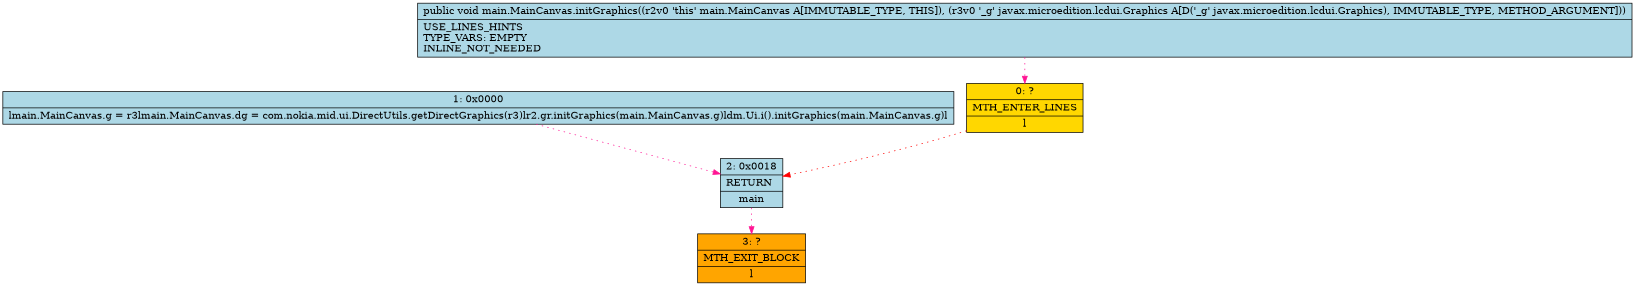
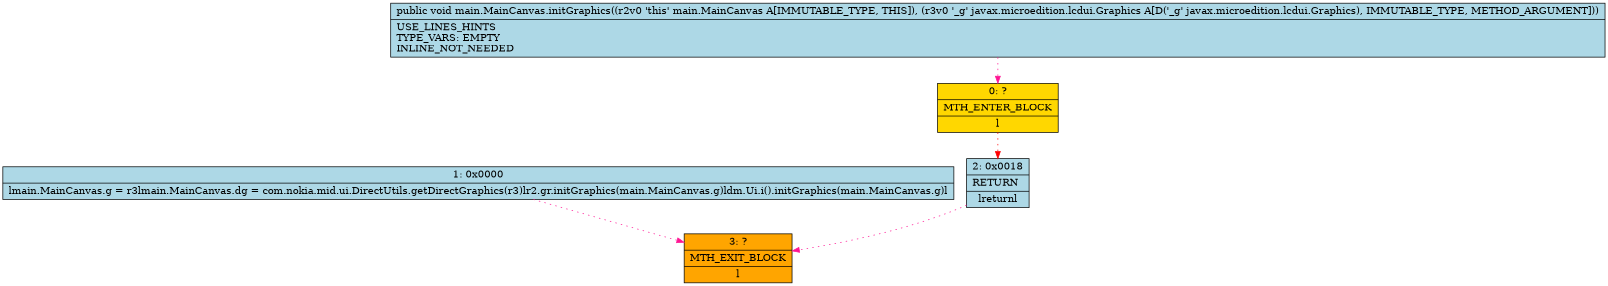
(1025, 108) -> (998, 108)
(625, 148) -> (605, 220)
(752, 199) -> (998, 199)
